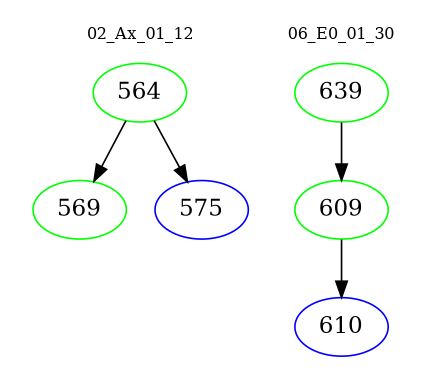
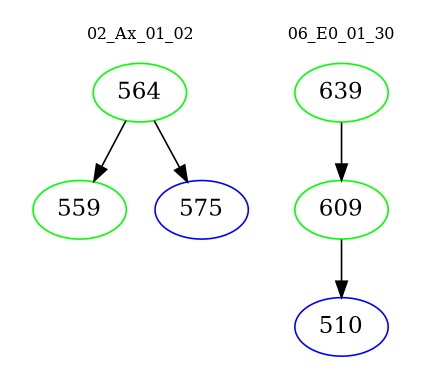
(141, 35) -> (141, 35)
(80, 210) -> (80, 210)
(342, 327) -> (342, 327)
